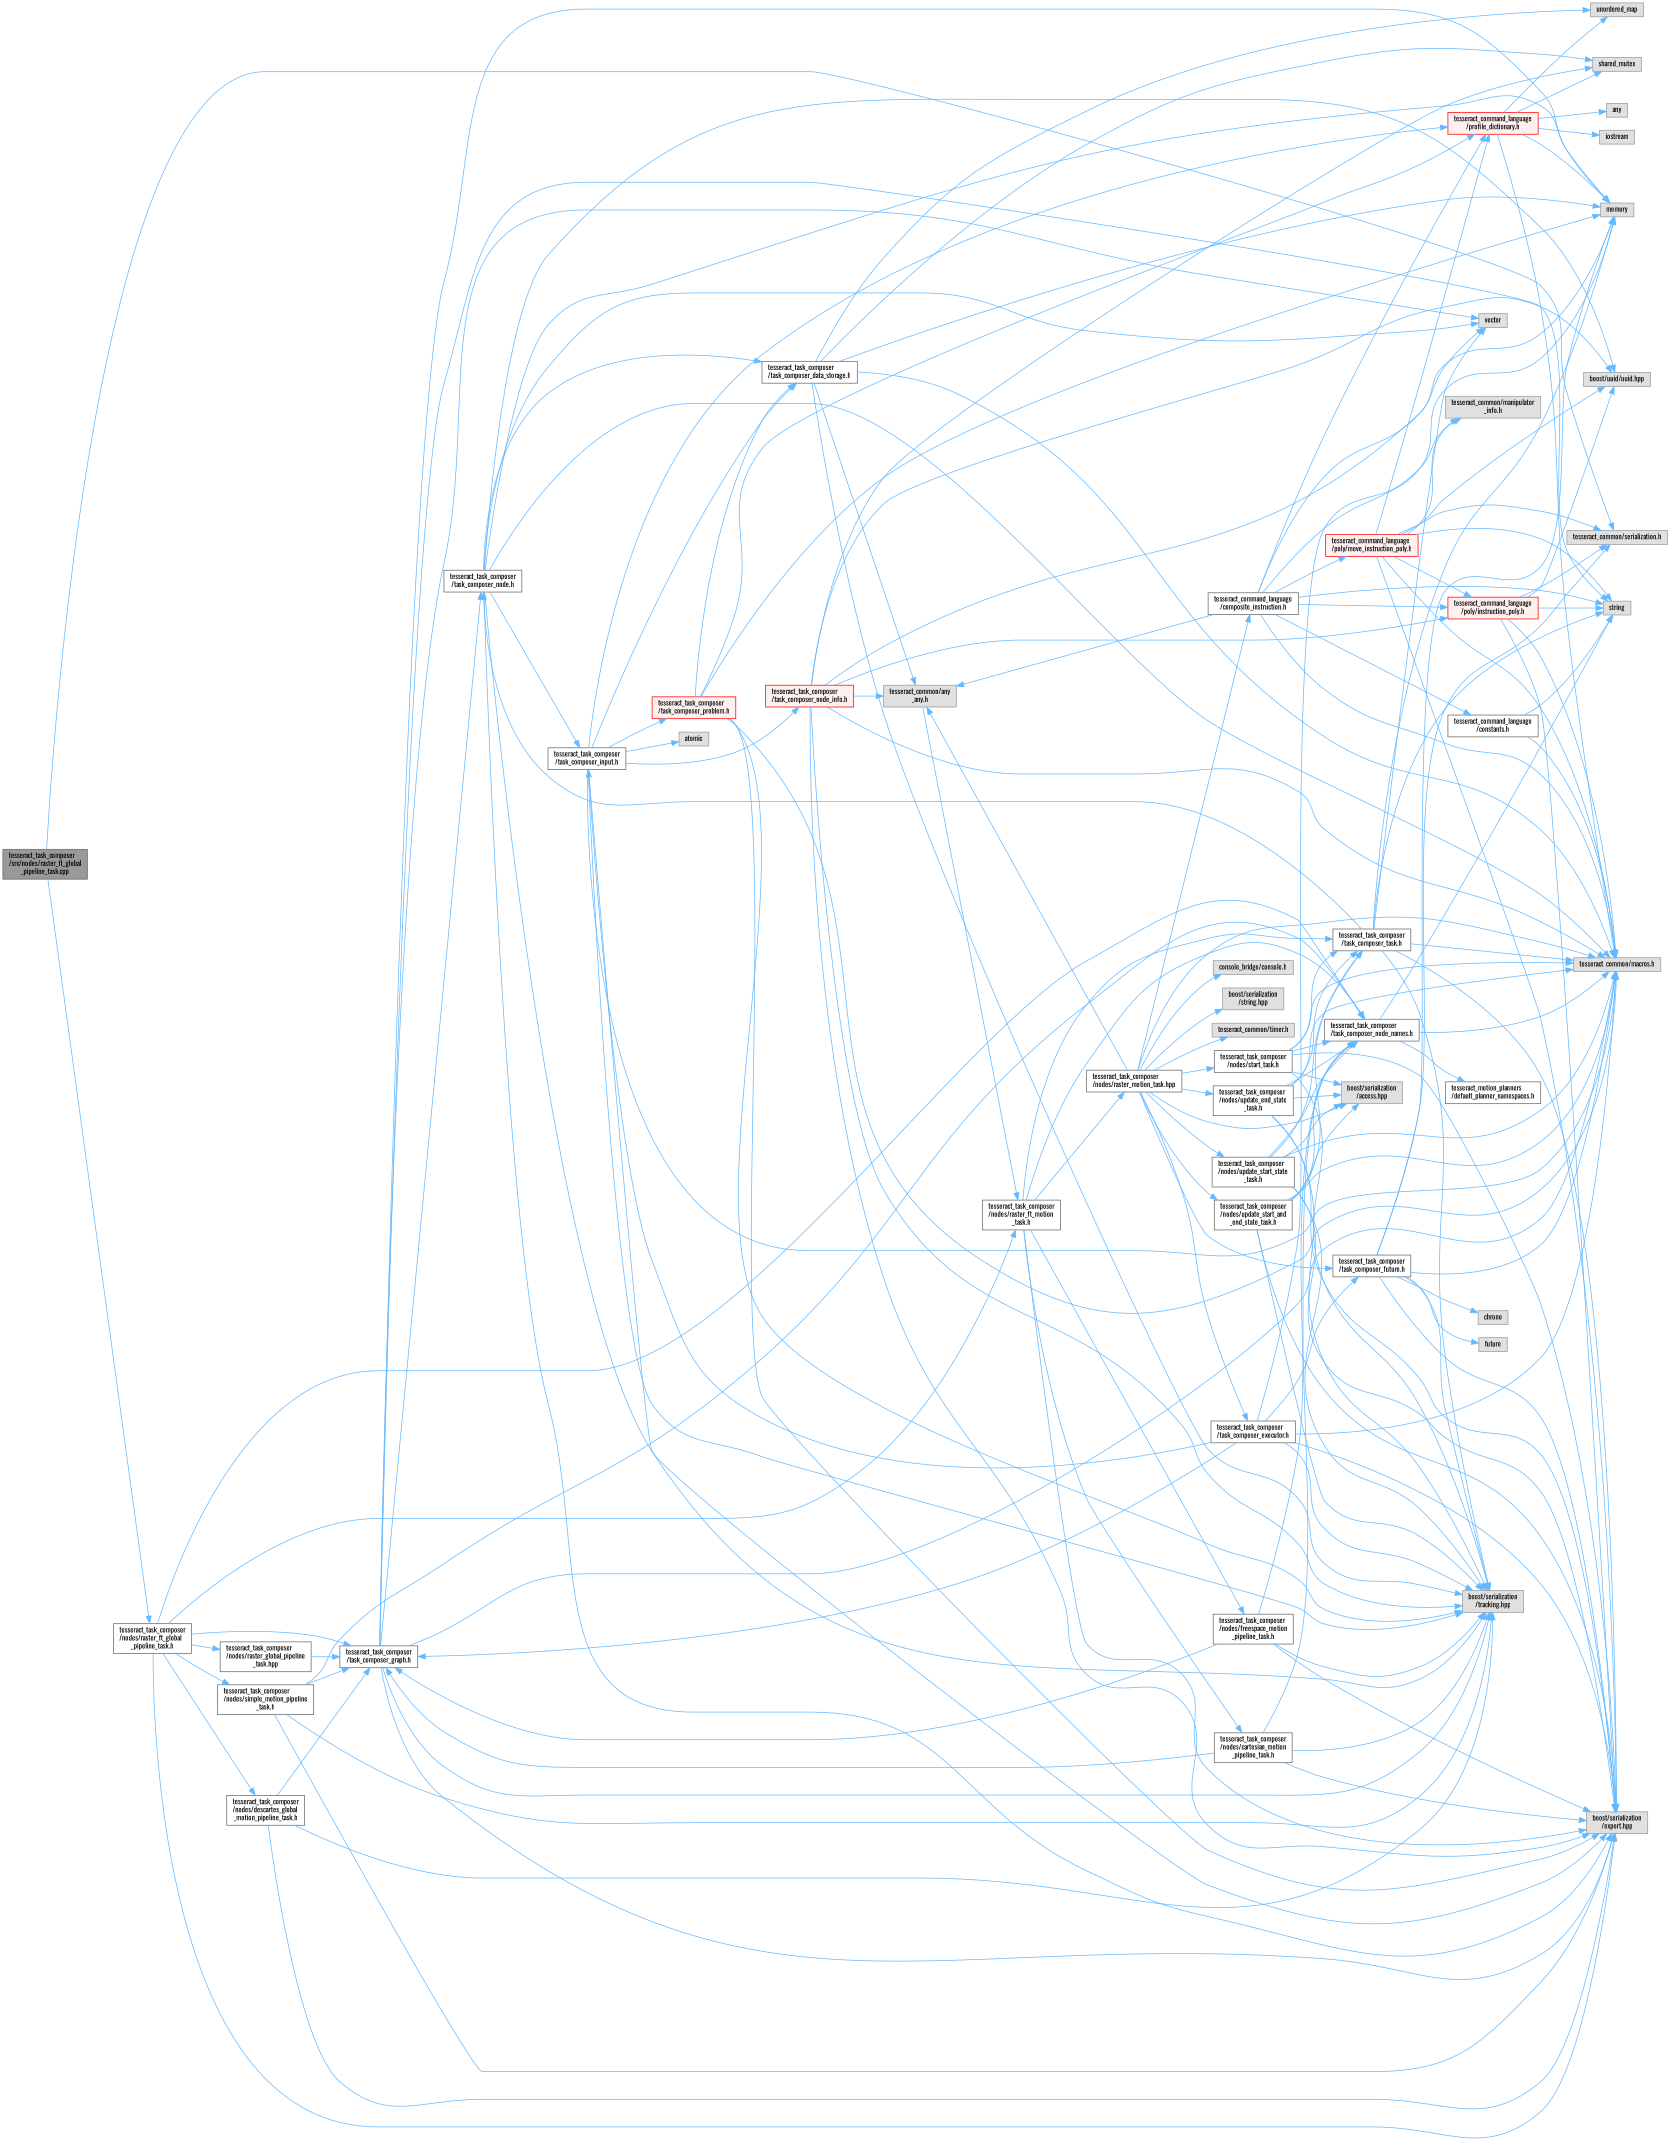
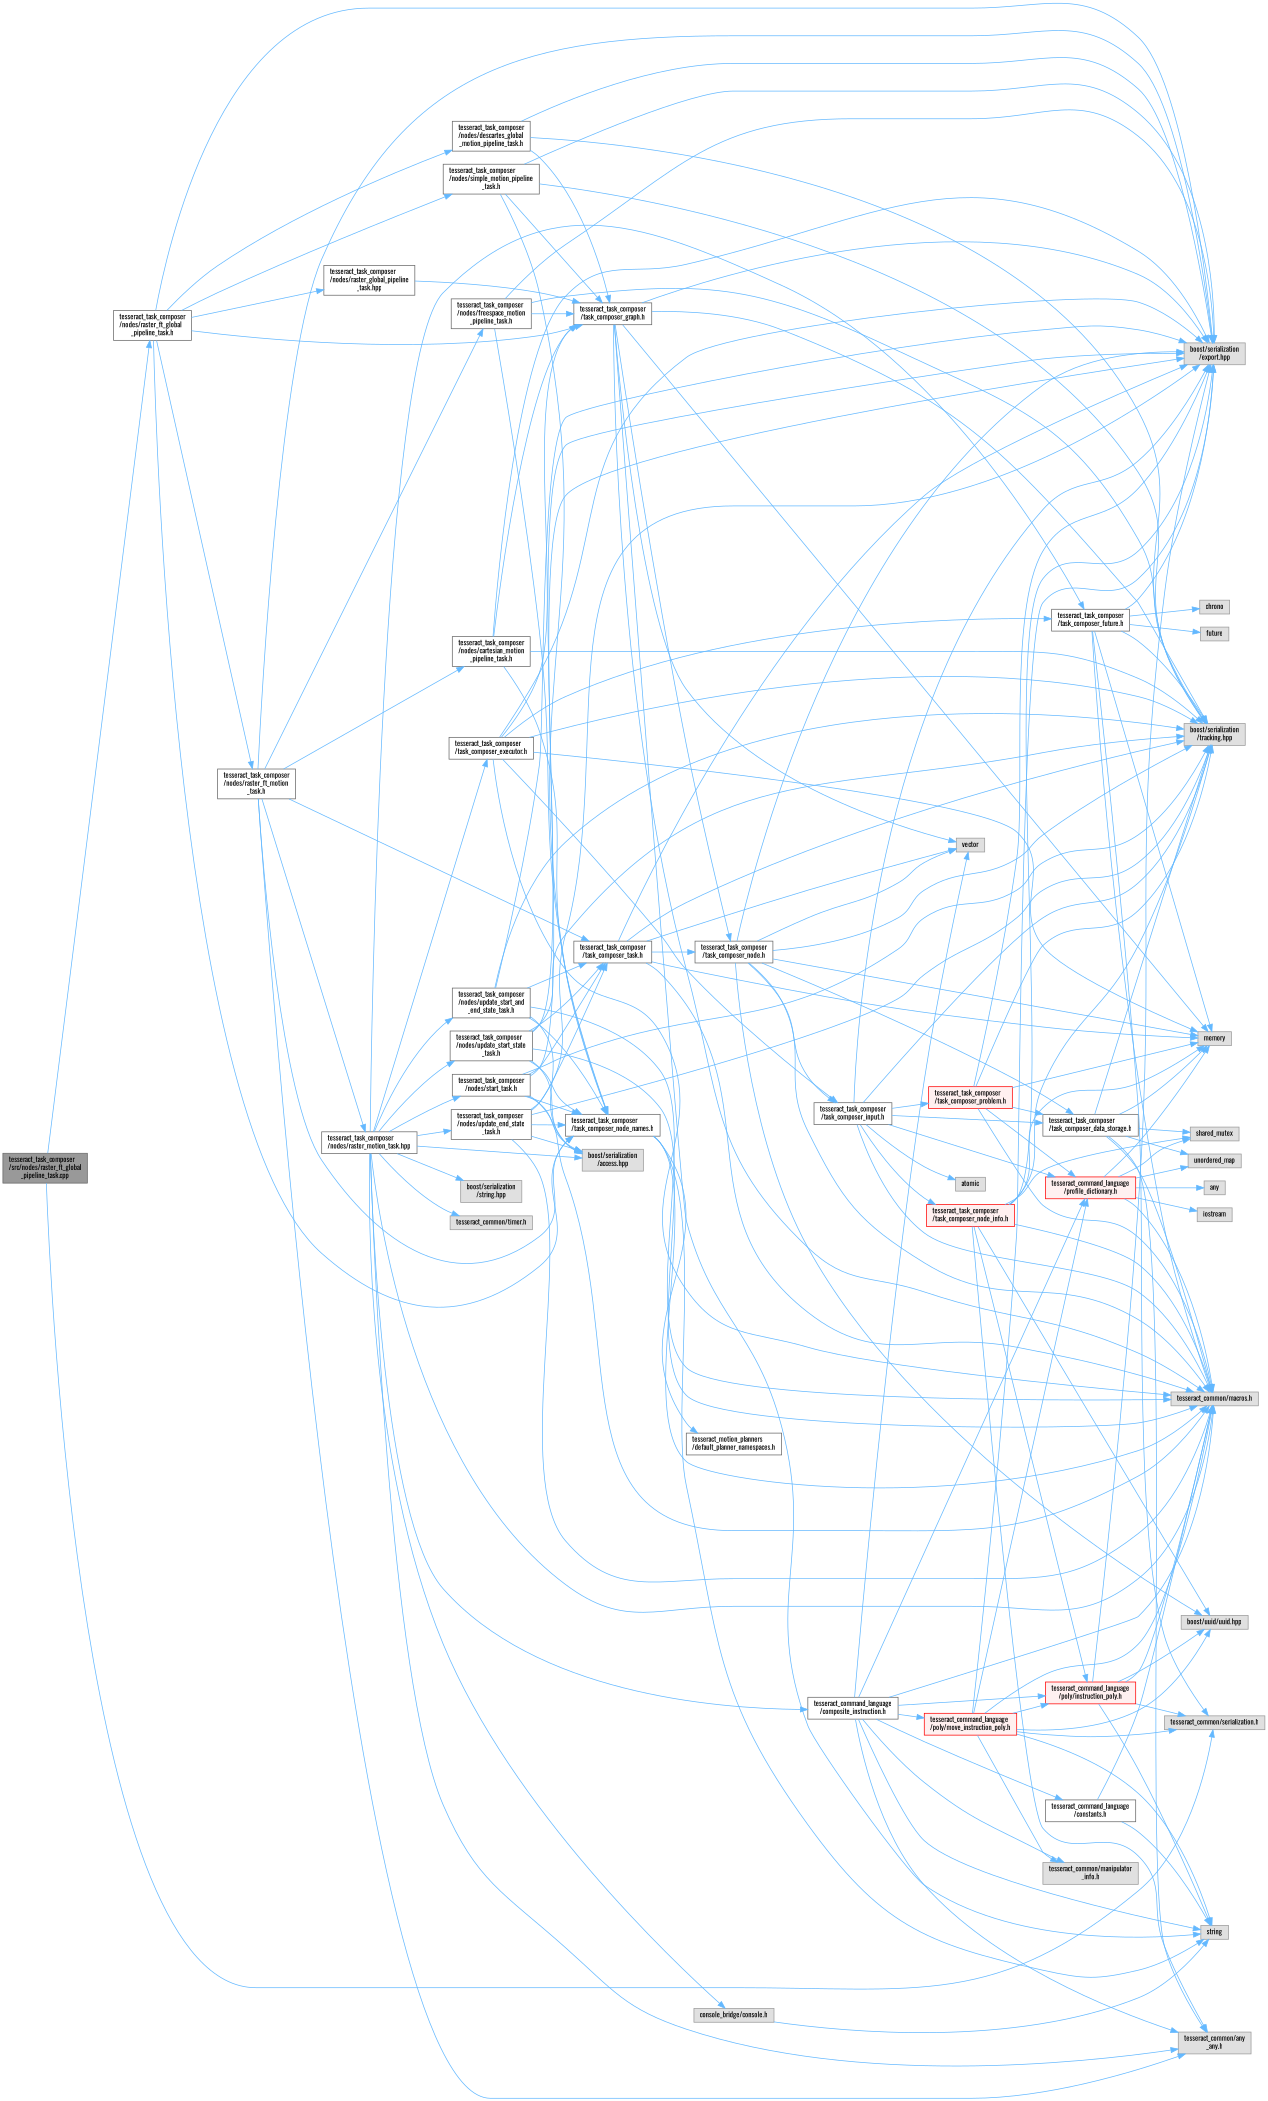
(1430, 731) -> (1000, 2029)
(970, 950) -> (375, 1806)
